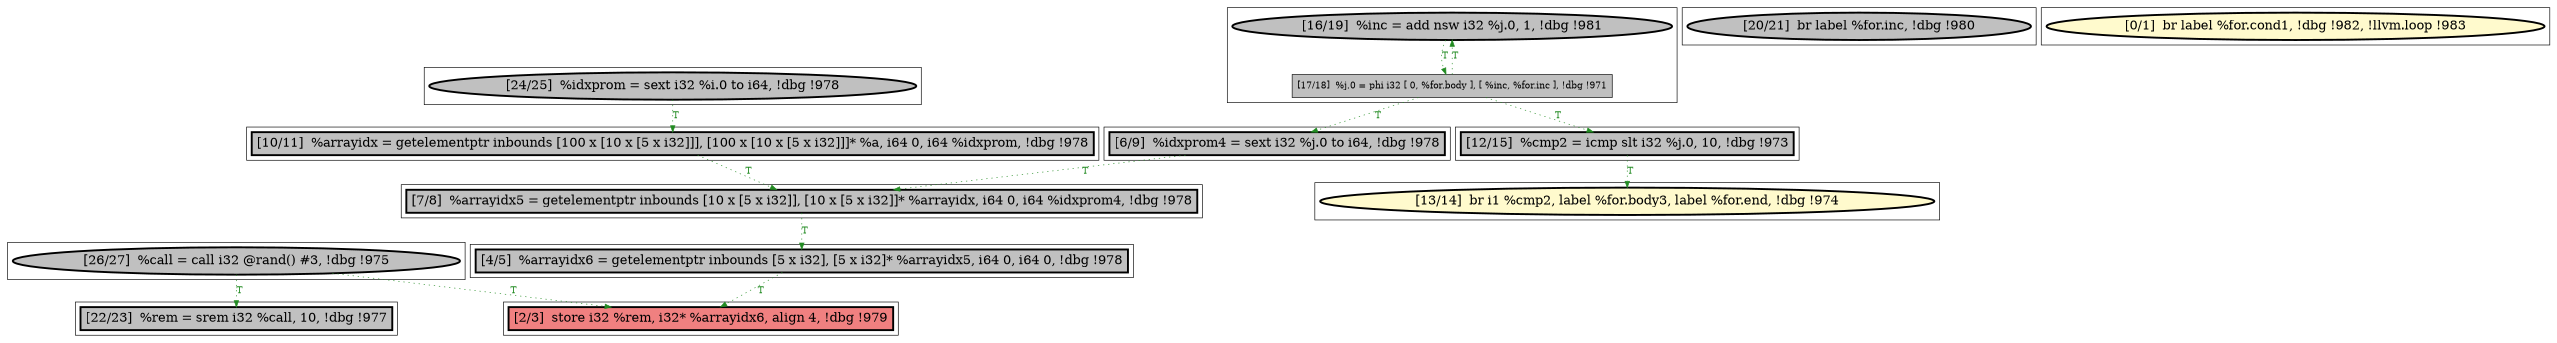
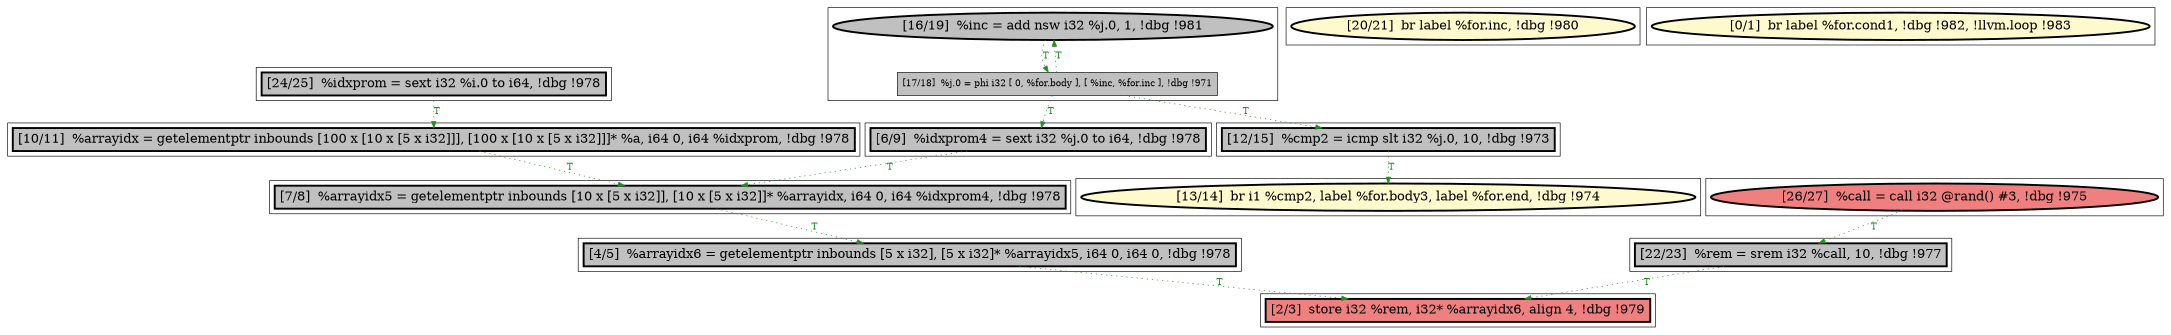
(1859, 26) -> (1463, 26)
(673, 86) -> (434, 84)
(236, 261) -> (1935, 197)
(469, 290) -> (1628, 282)
